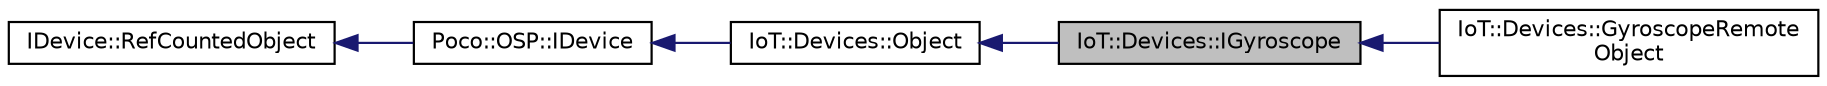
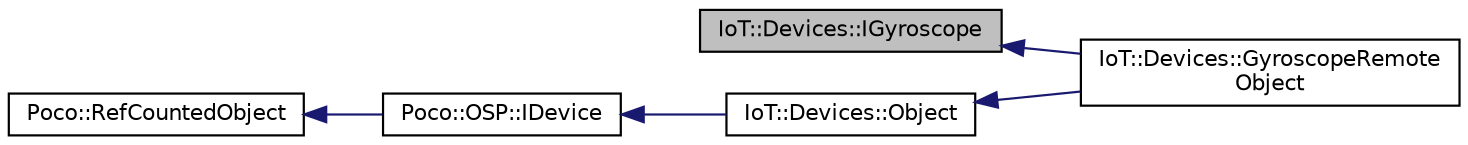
(172, 43) -> (156, 114)
(1030, 43) -> (1039, 96)
